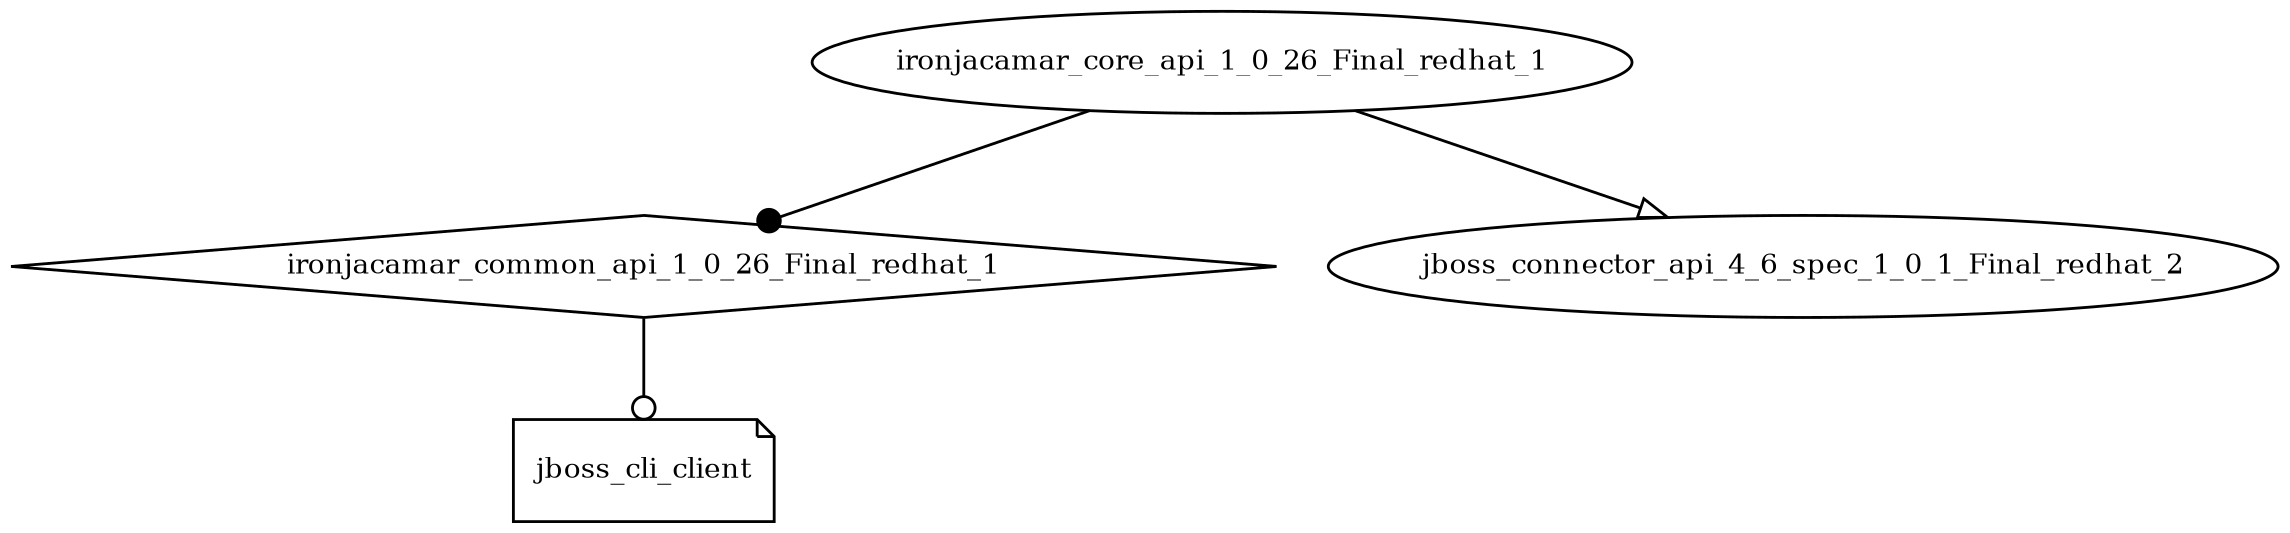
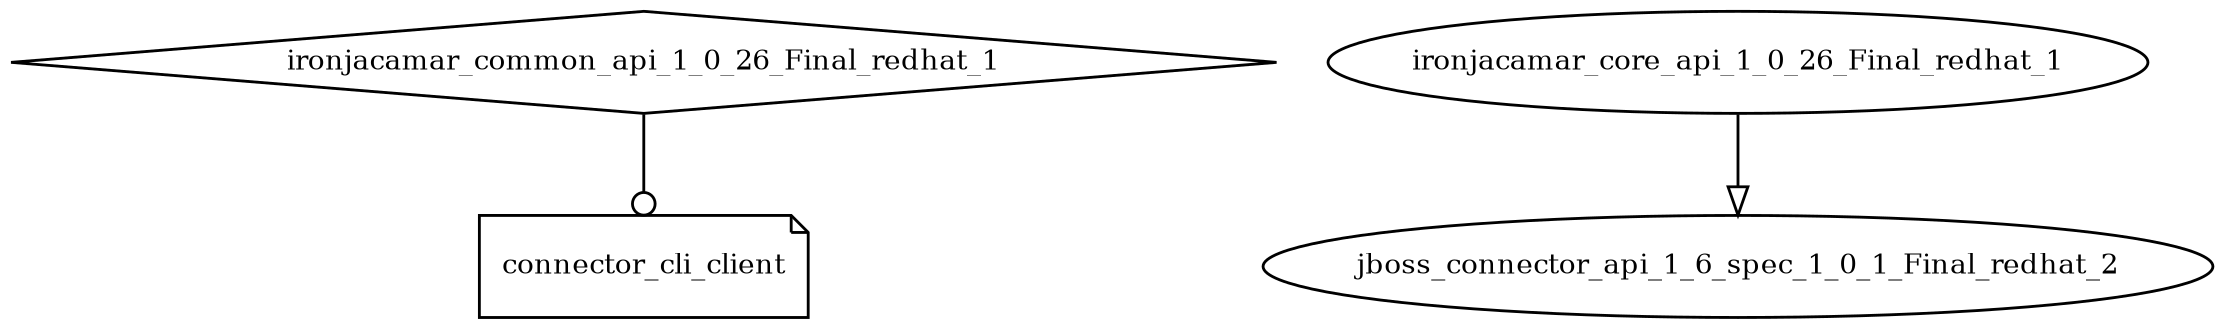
(935, 164) -> none
(1803, 266) -> (1738, 266)
(644, 471) -> (644, 266)
